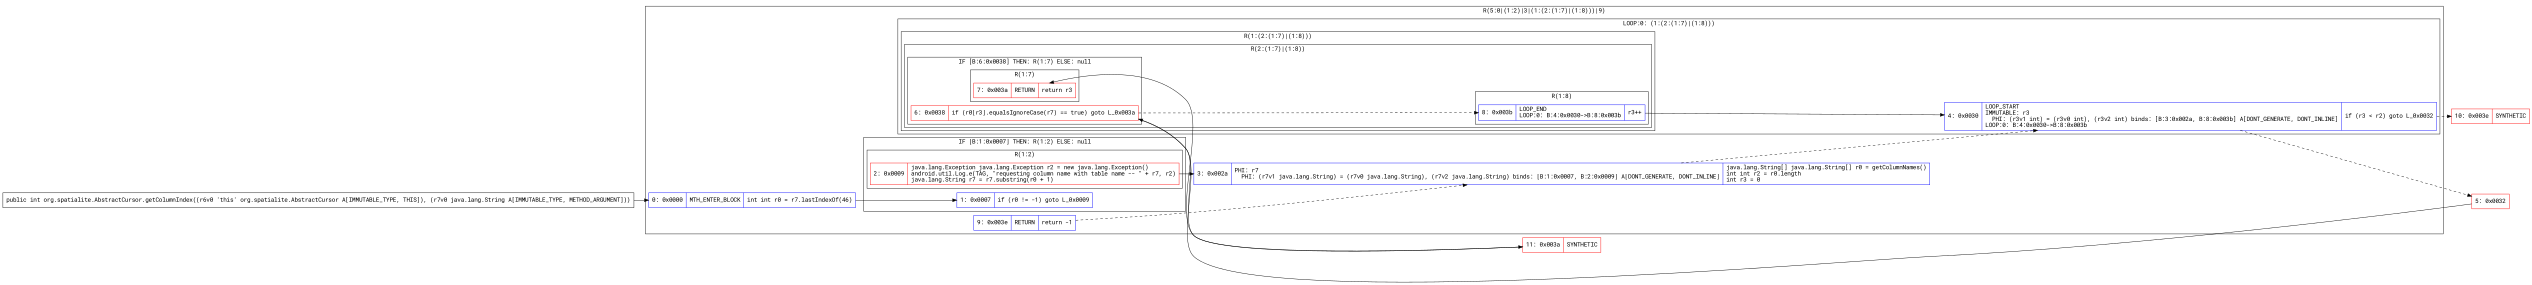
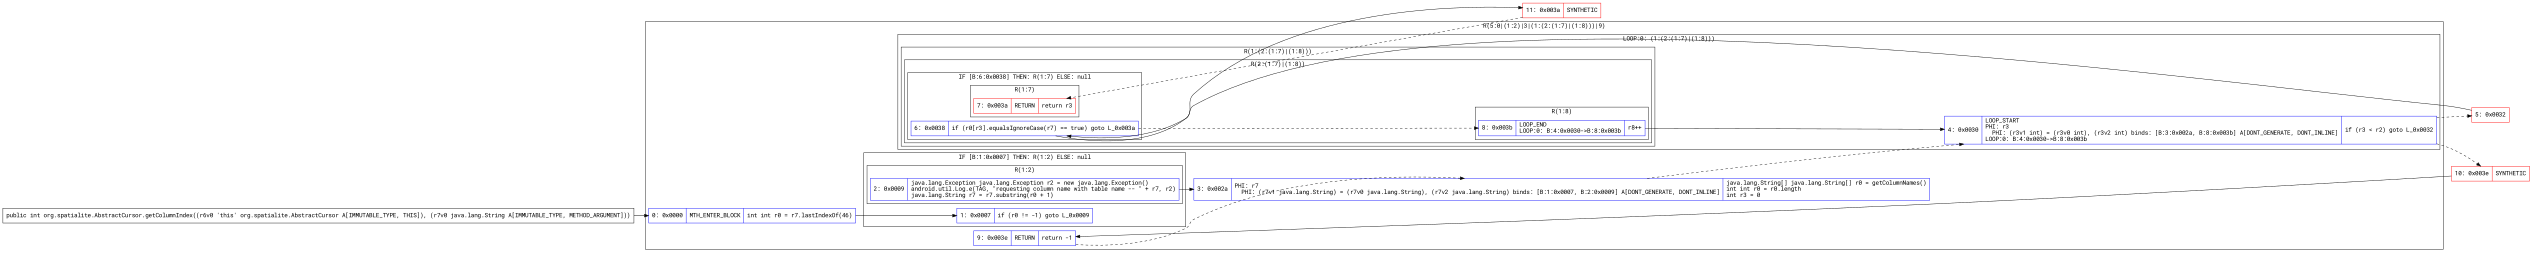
(1635, 112) -> (1635, 128)
(1025, 113) -> (1025, 128)
(2009, 113) -> (1999, 127)
(1192, 142) -> (1308, 56)
(1025, 174) -> (1025, 189)
(1764, 174) -> (1764, 189)
none -> (1766, 211)
